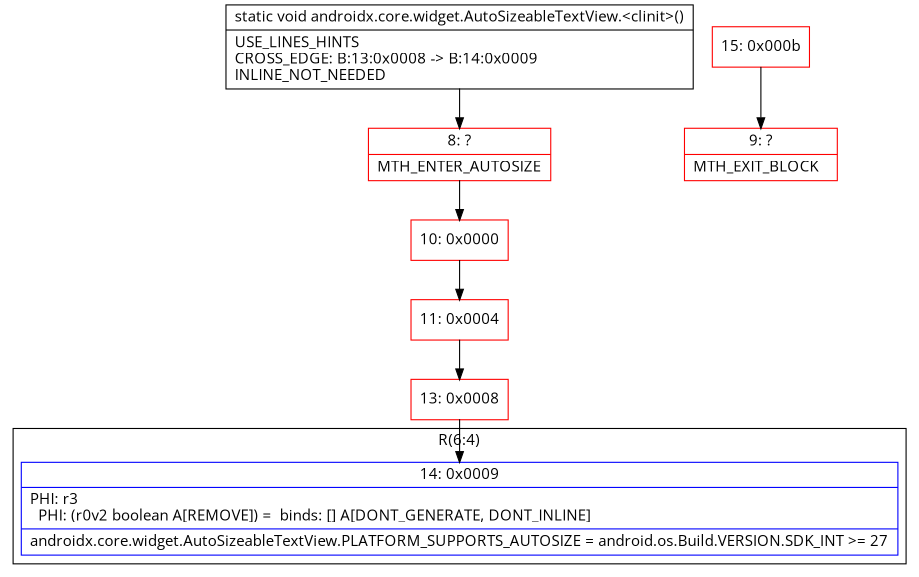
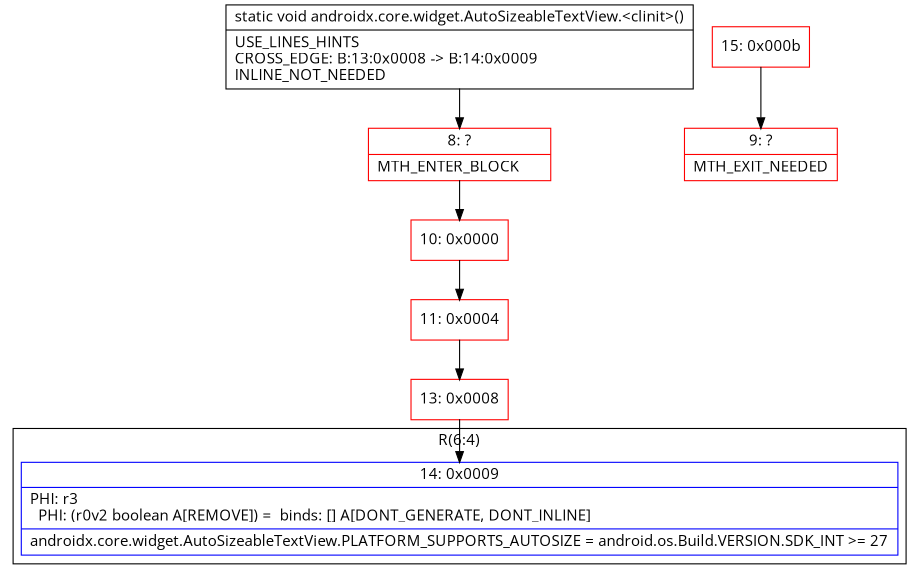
(460, 167) -> (448, 167)
(756, 167) -> (761, 167)
